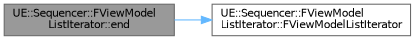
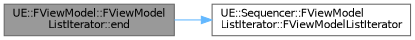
(89, 20) -> (89, 20)
